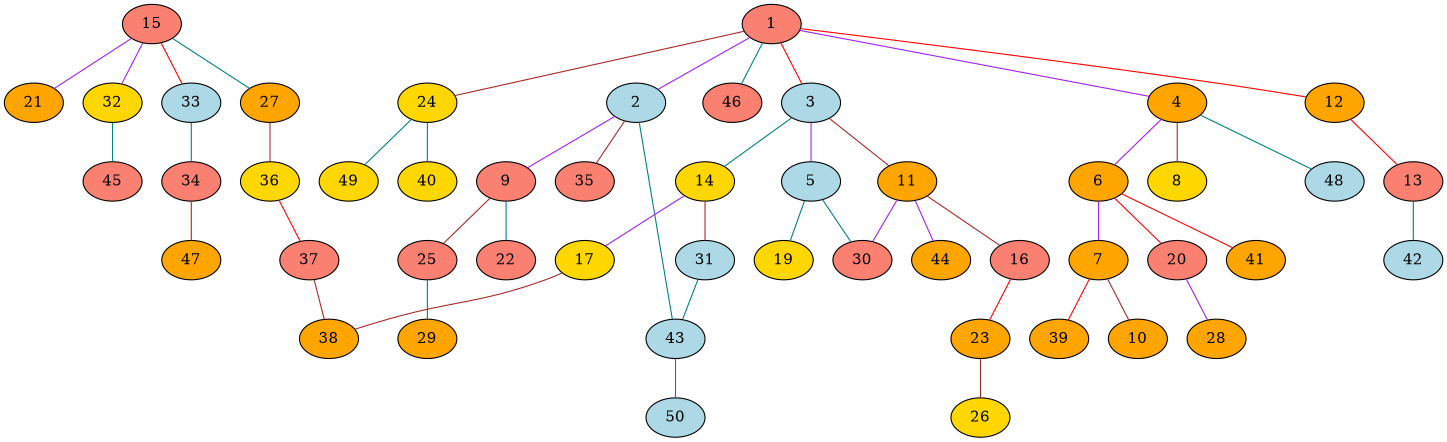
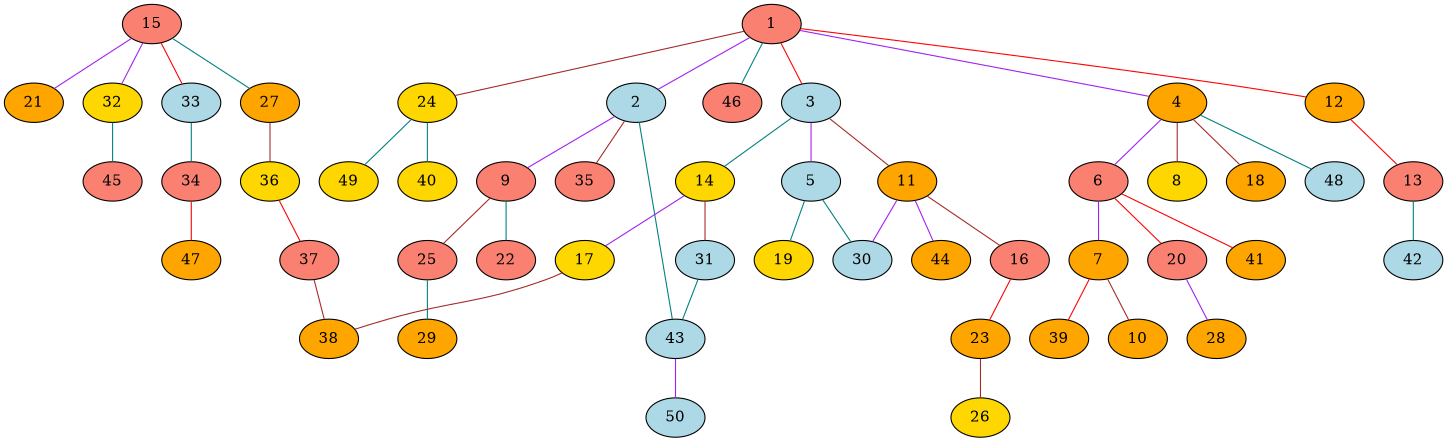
(1099, 181) -> (1099, 181)
none -> (1256, 181)
(862, 260) -> (862, 260)
